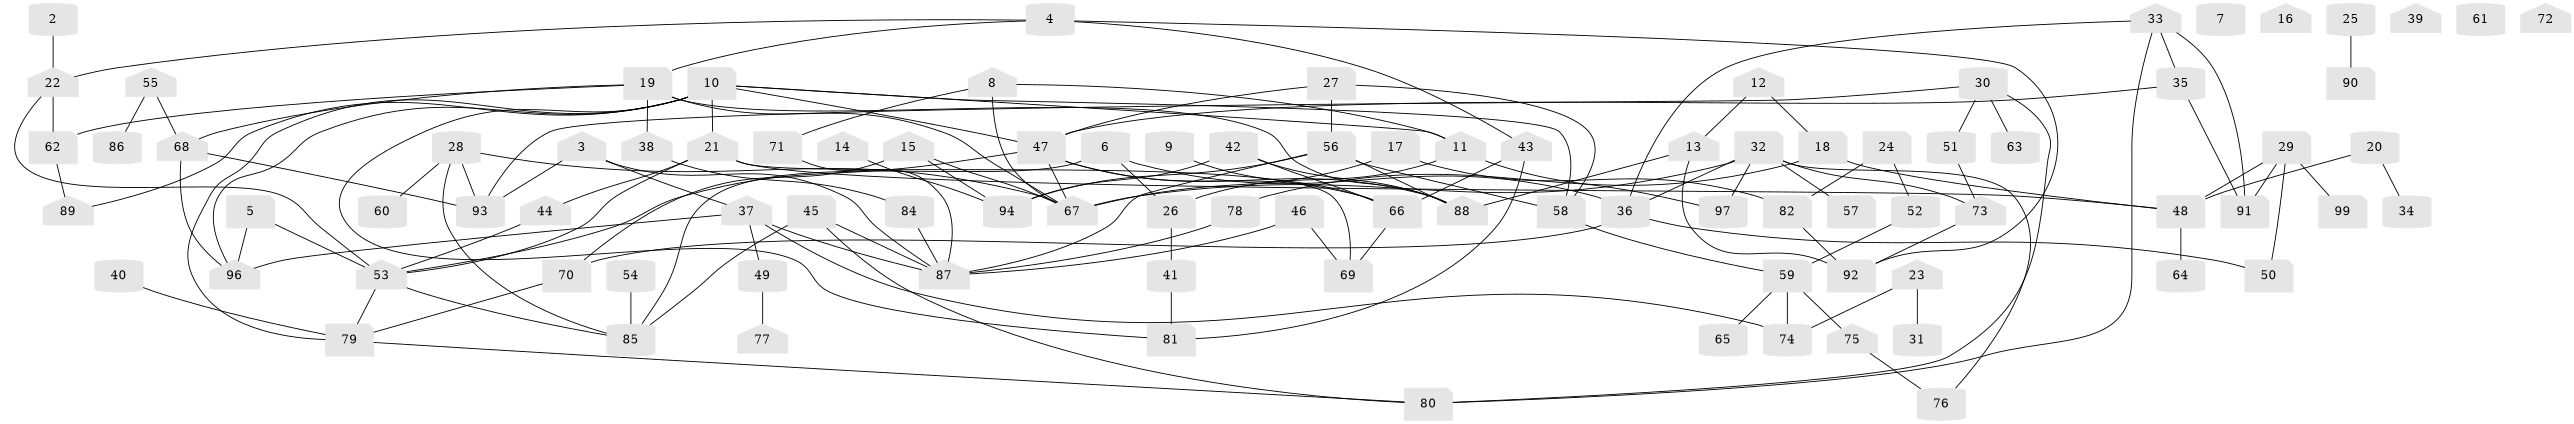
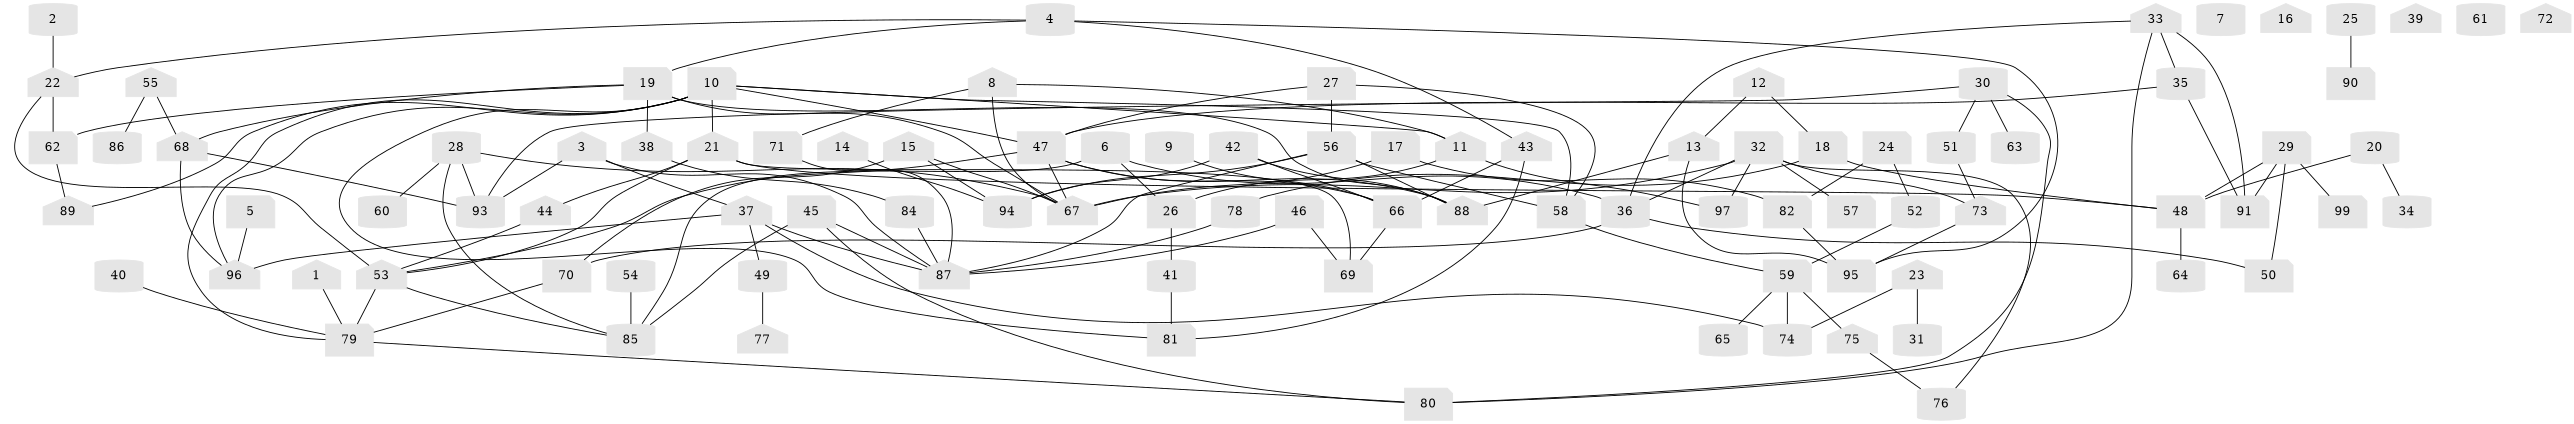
(320, 246) -> none
none -> (317, 276)
(1851, 276) -> (1851, 276)
